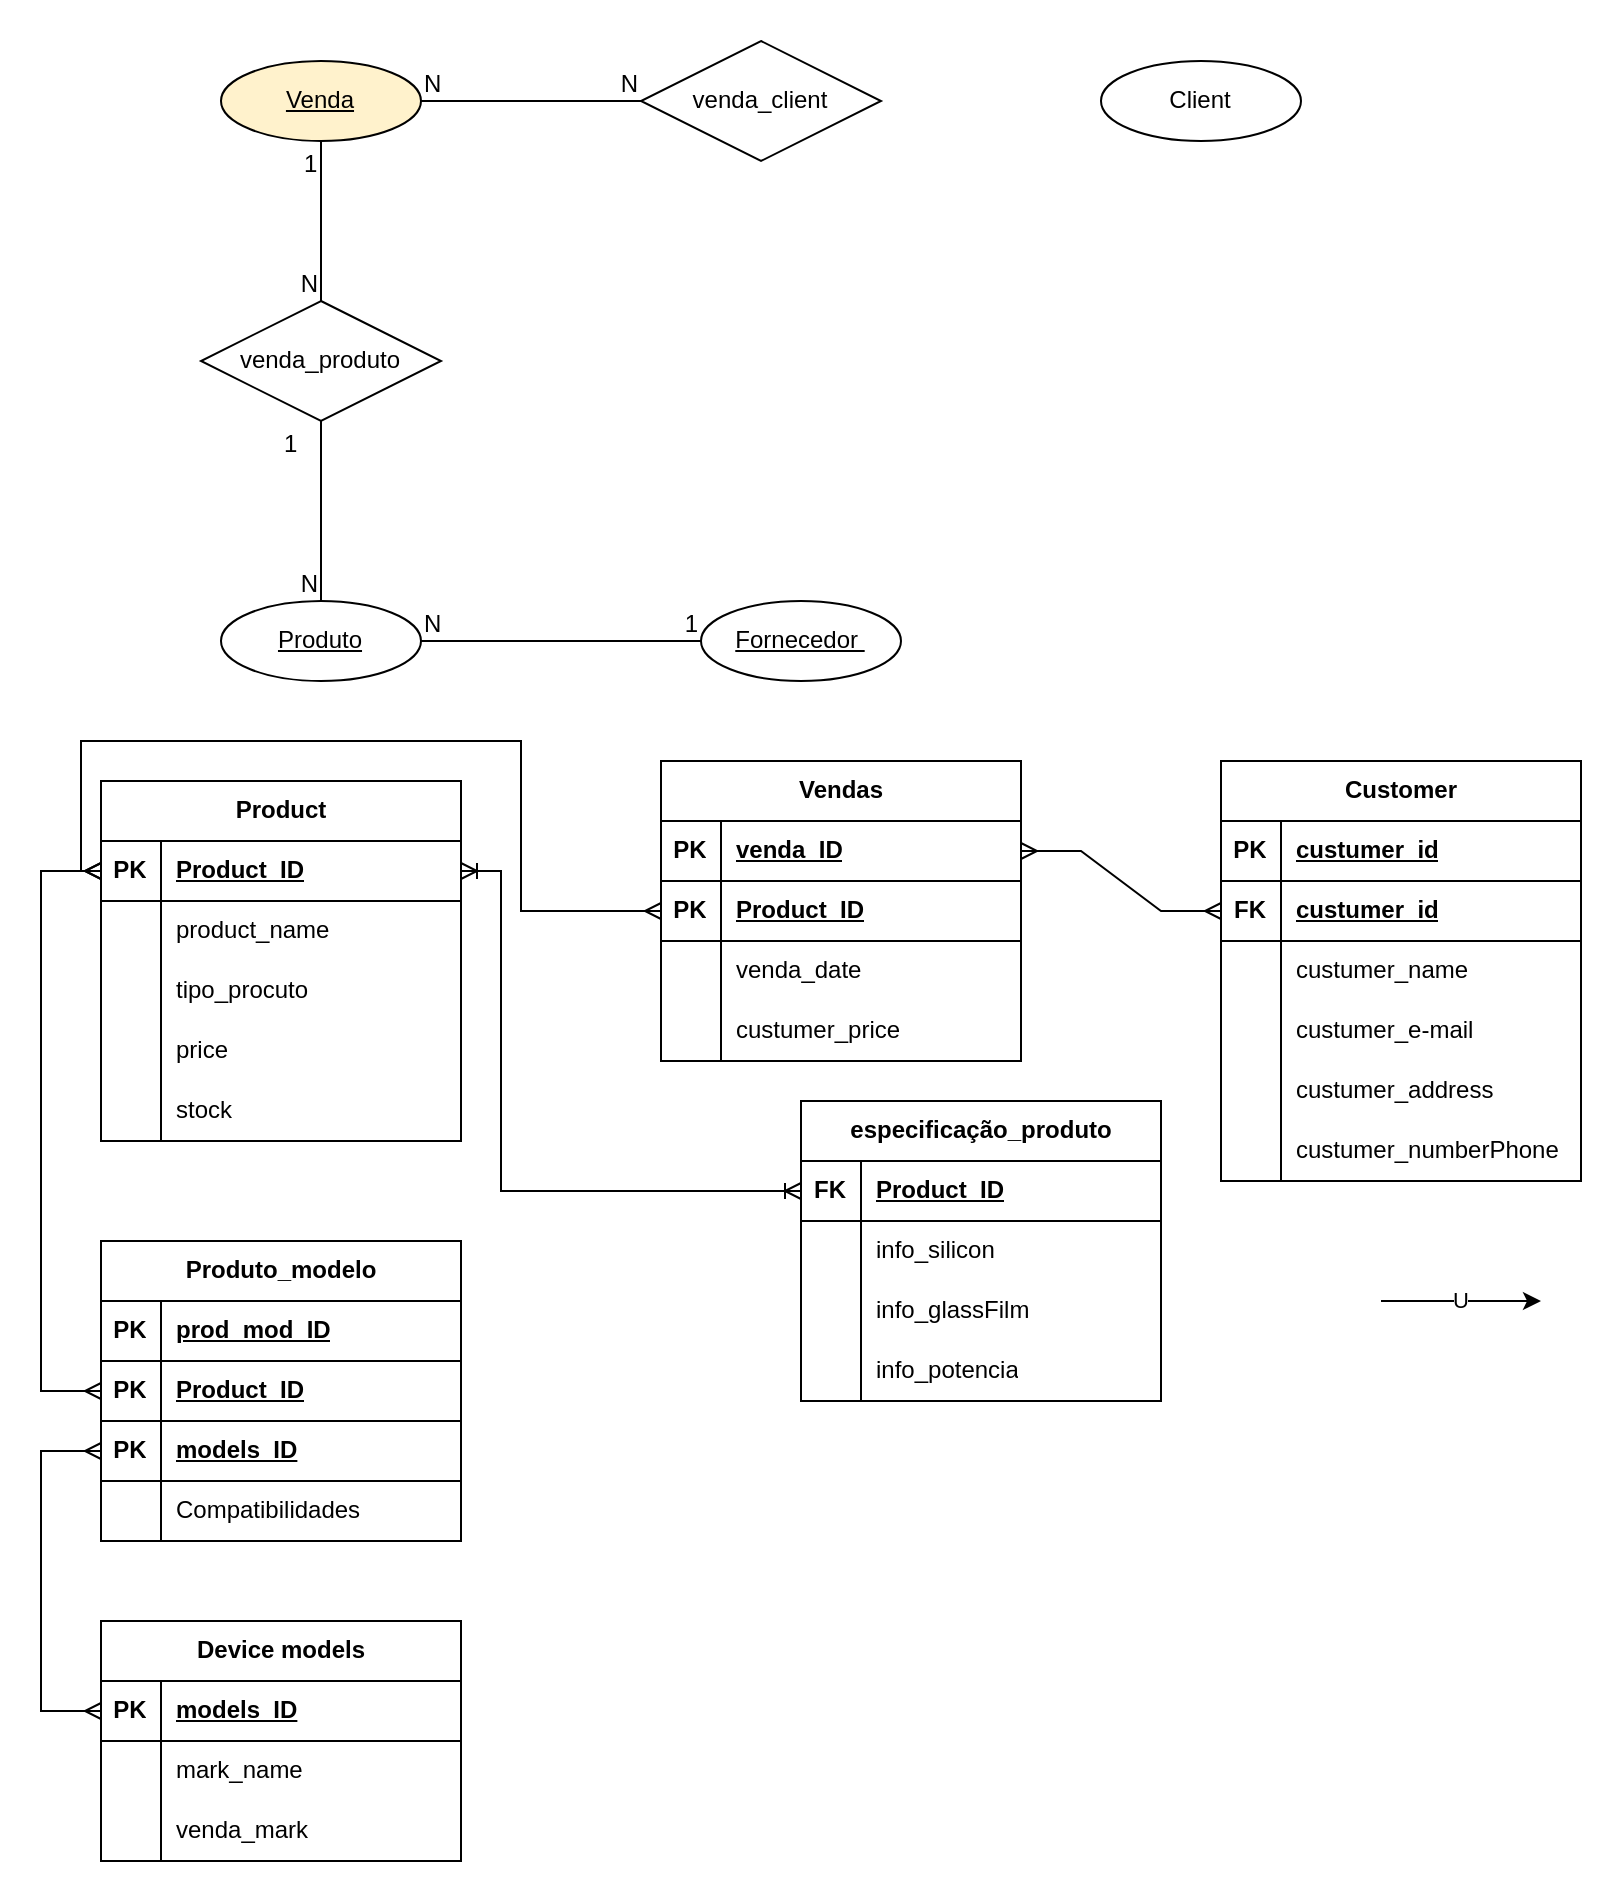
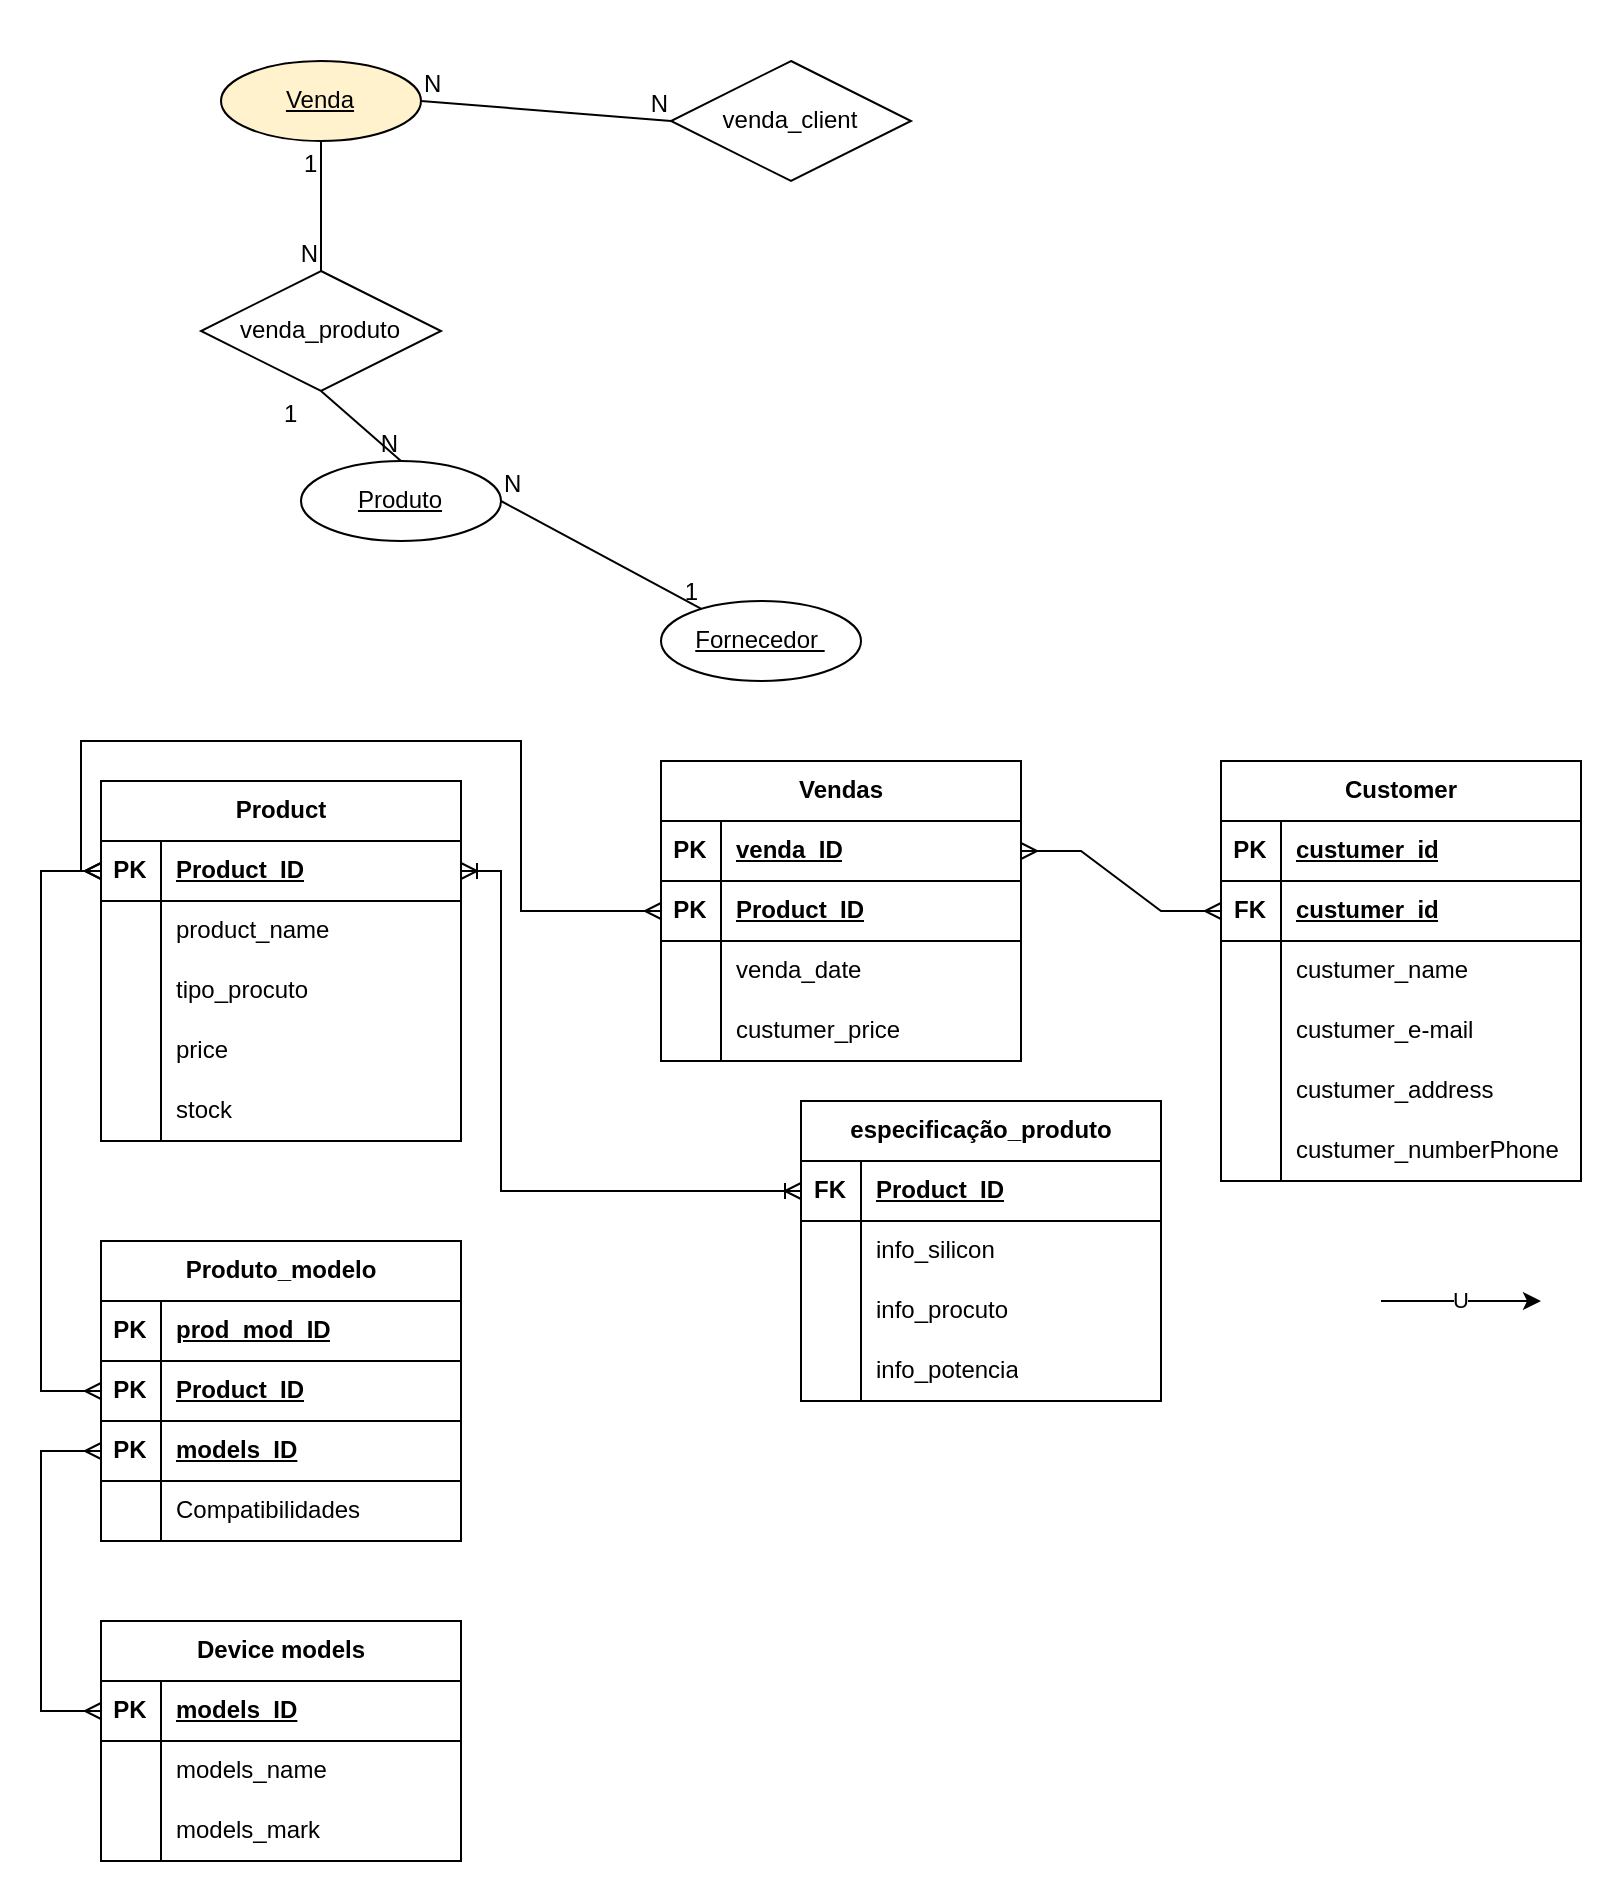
(761, 101) -> (791, 121)
(1201, 101) -> none
(321, 361) -> (321, 331)
(321, 641) -> (401, 501)
(801, 641) -> (761, 641)
(959, 1311) -> (955, 1311)
(237, 1771) -> (248, 1771)
(244, 1831) -> (248, 1831)
